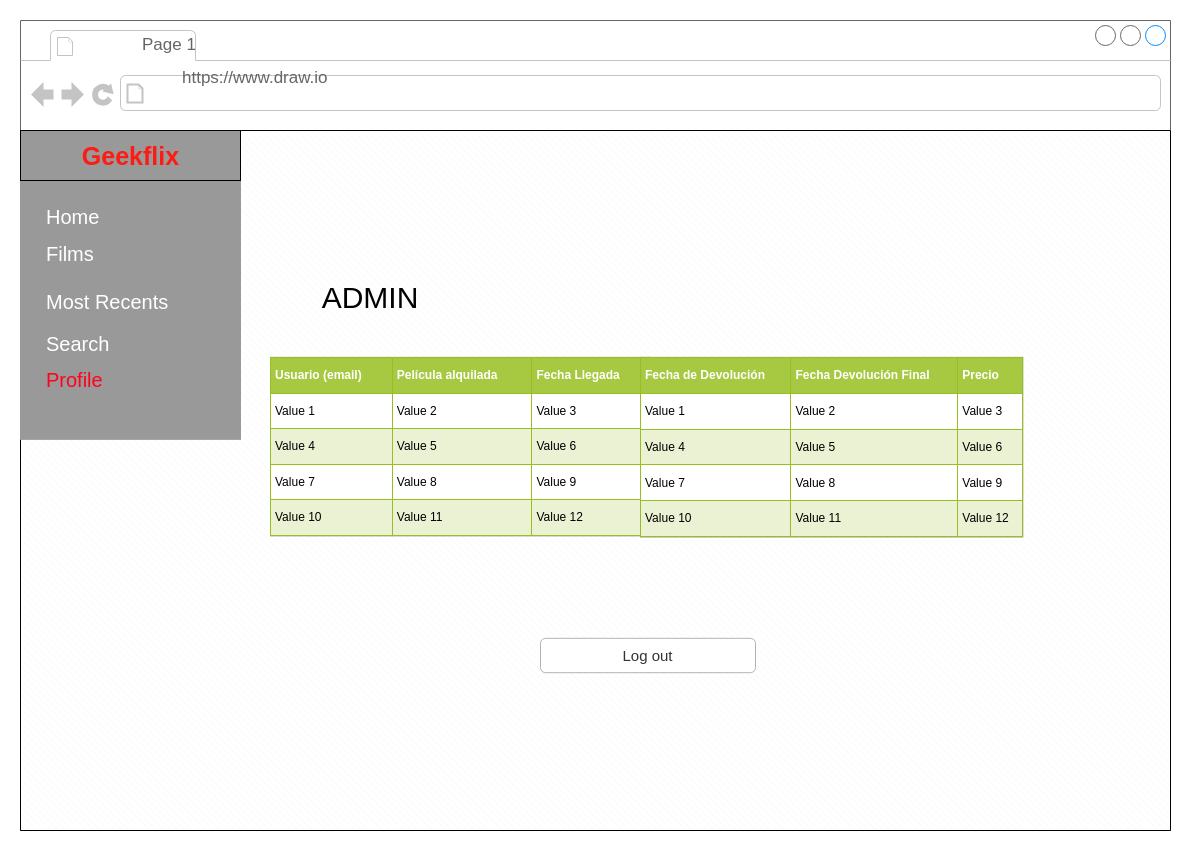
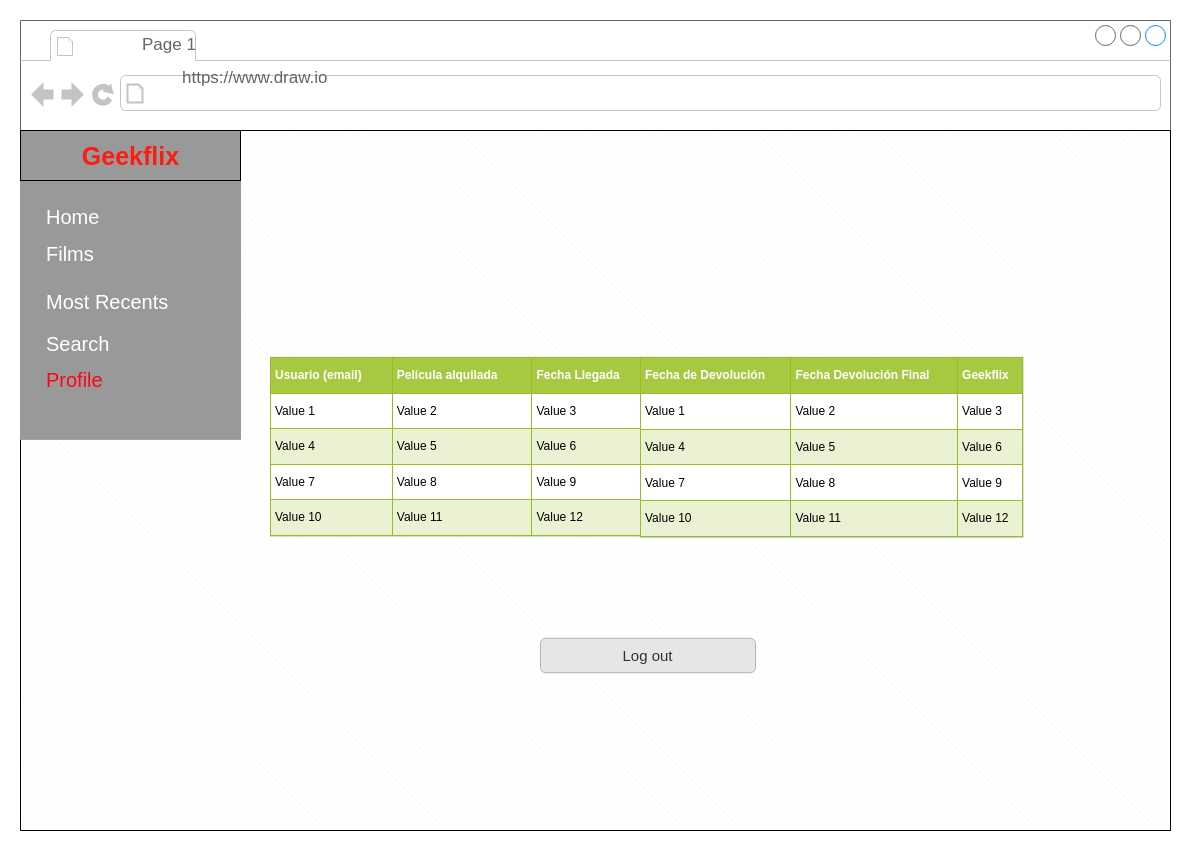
(371, 298) -> none
(781, 394) -> (786, 394)
(648, 656) -> (648, 656)
